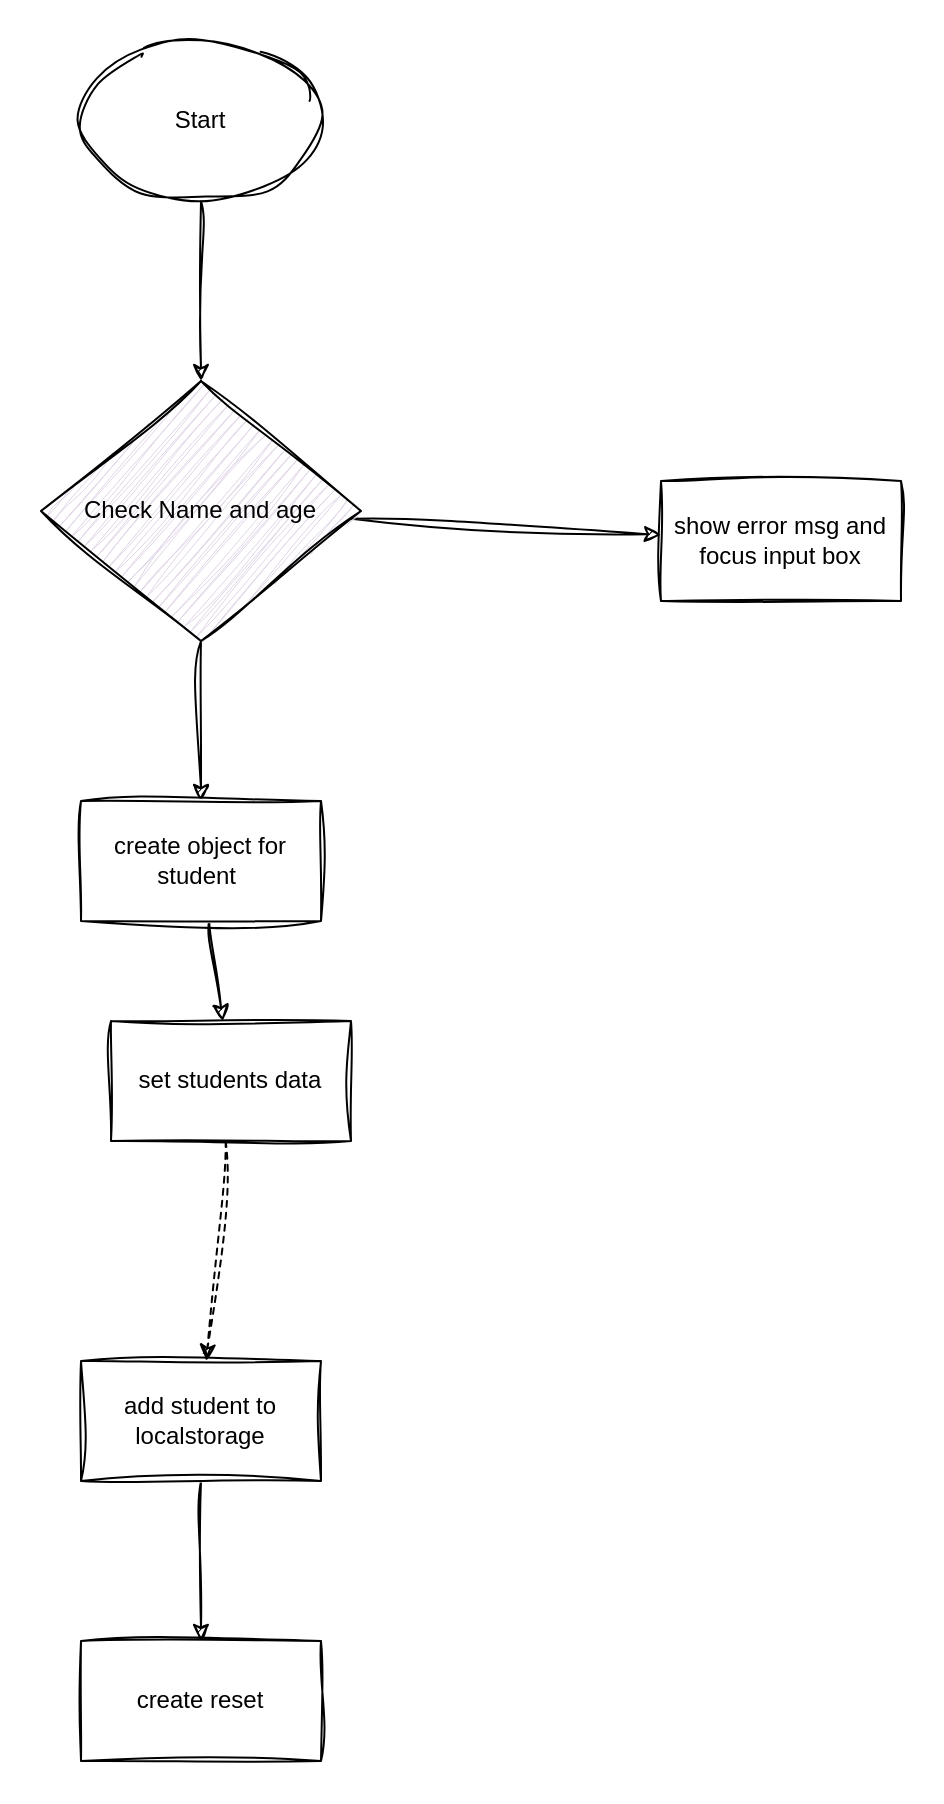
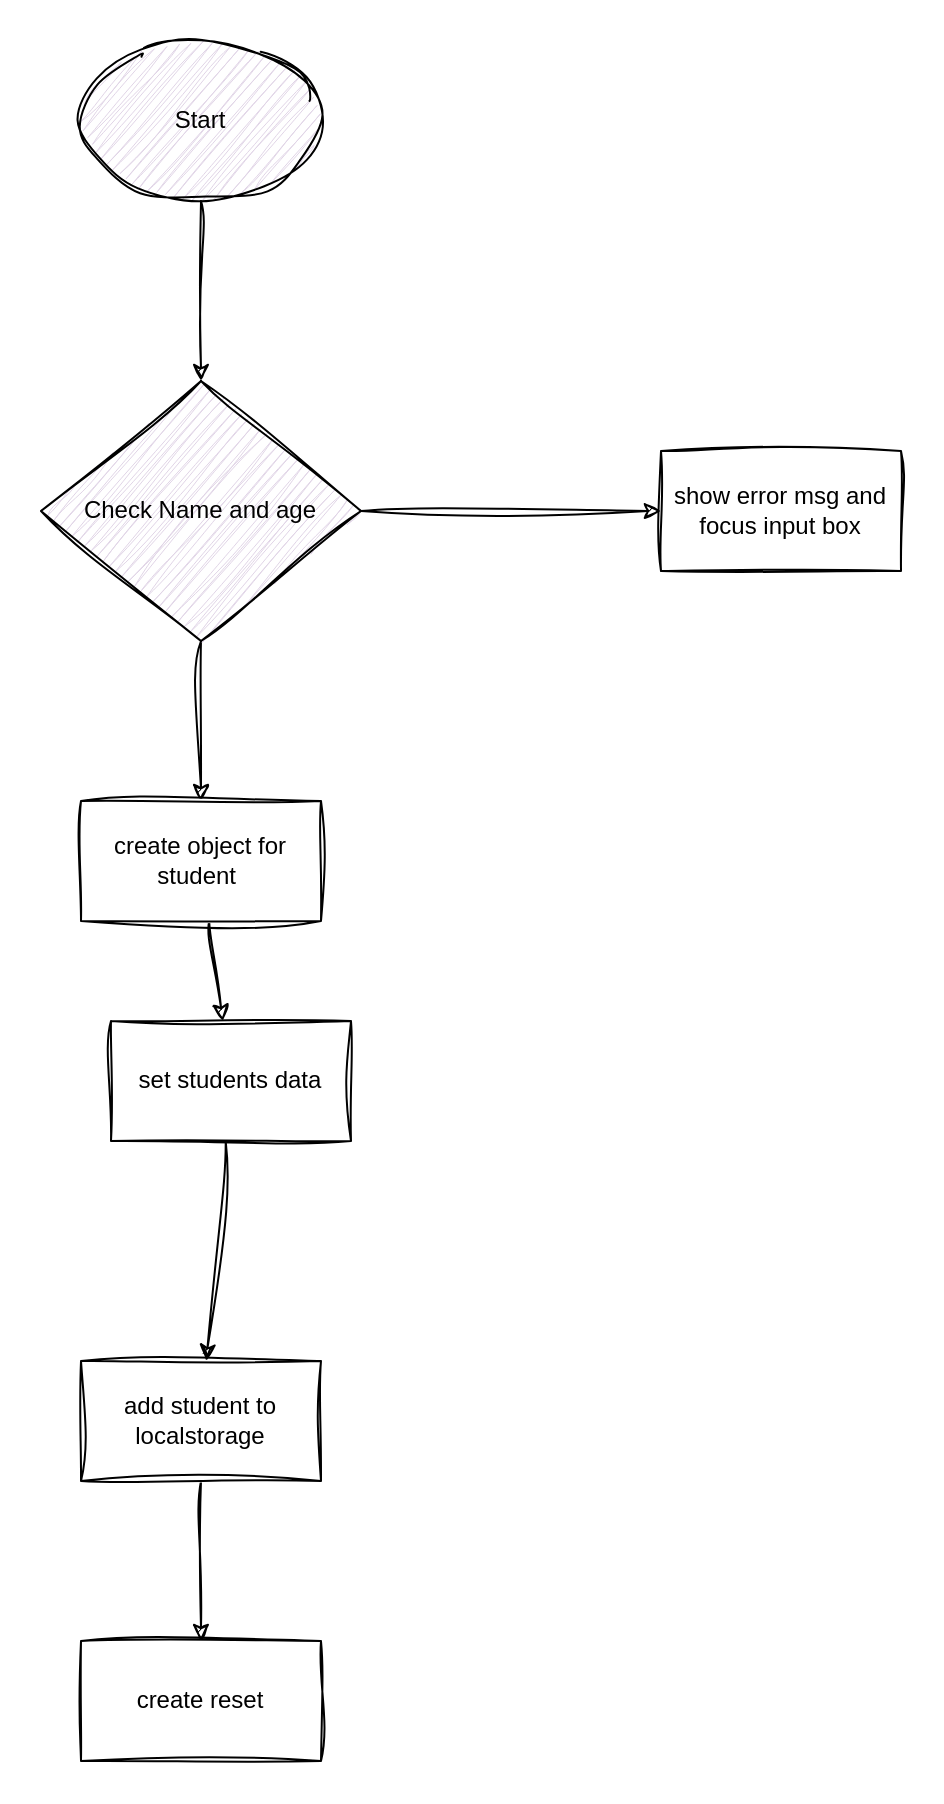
(201, 121) -> (201, 121)
(781, 541) -> (781, 511)
(217, 1245) -> (217, 1245)
